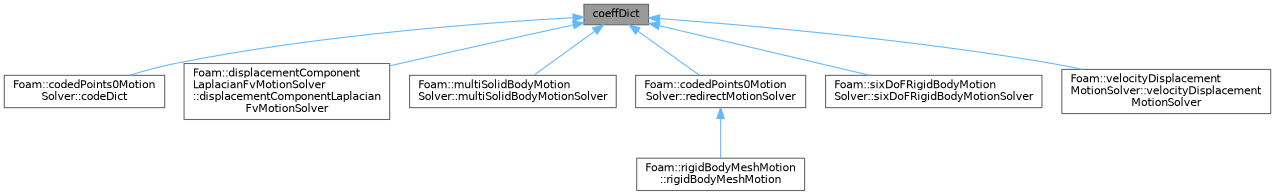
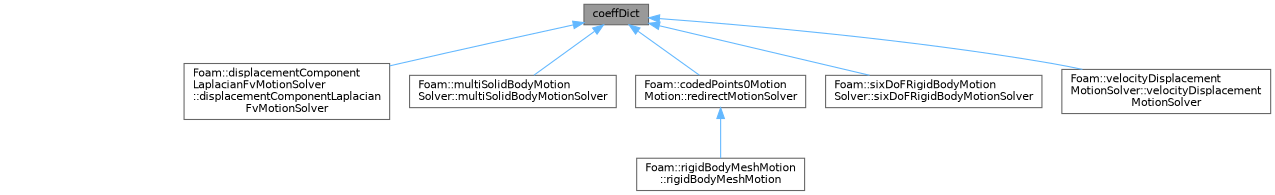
(84, 91) -> none
(721, 91) -> (721, 91)
